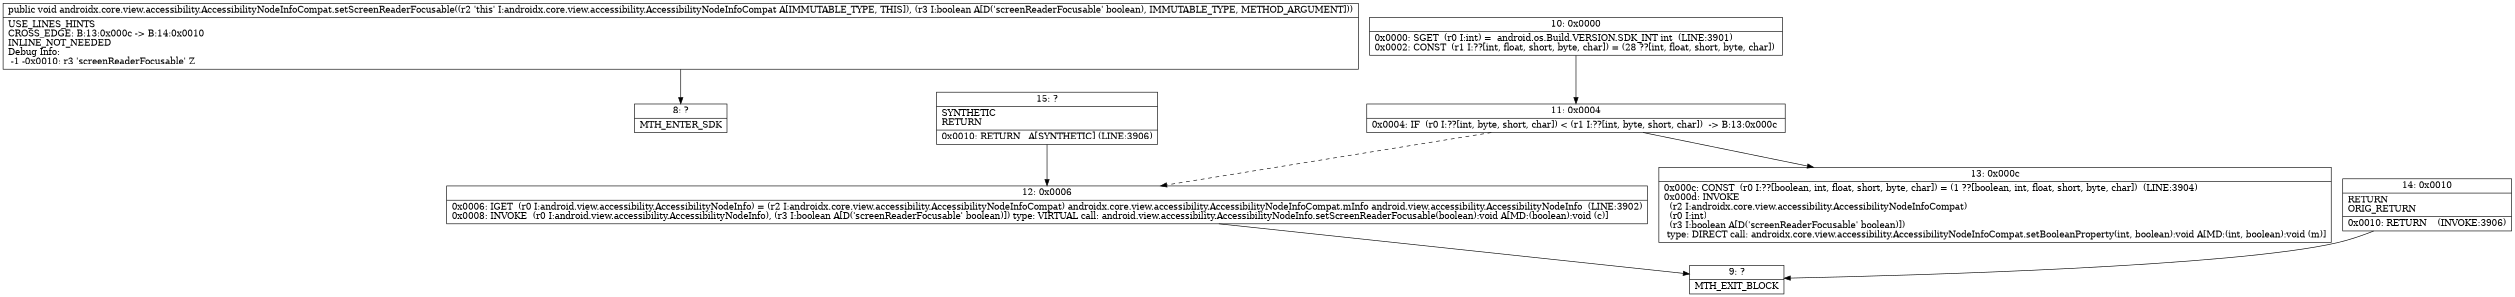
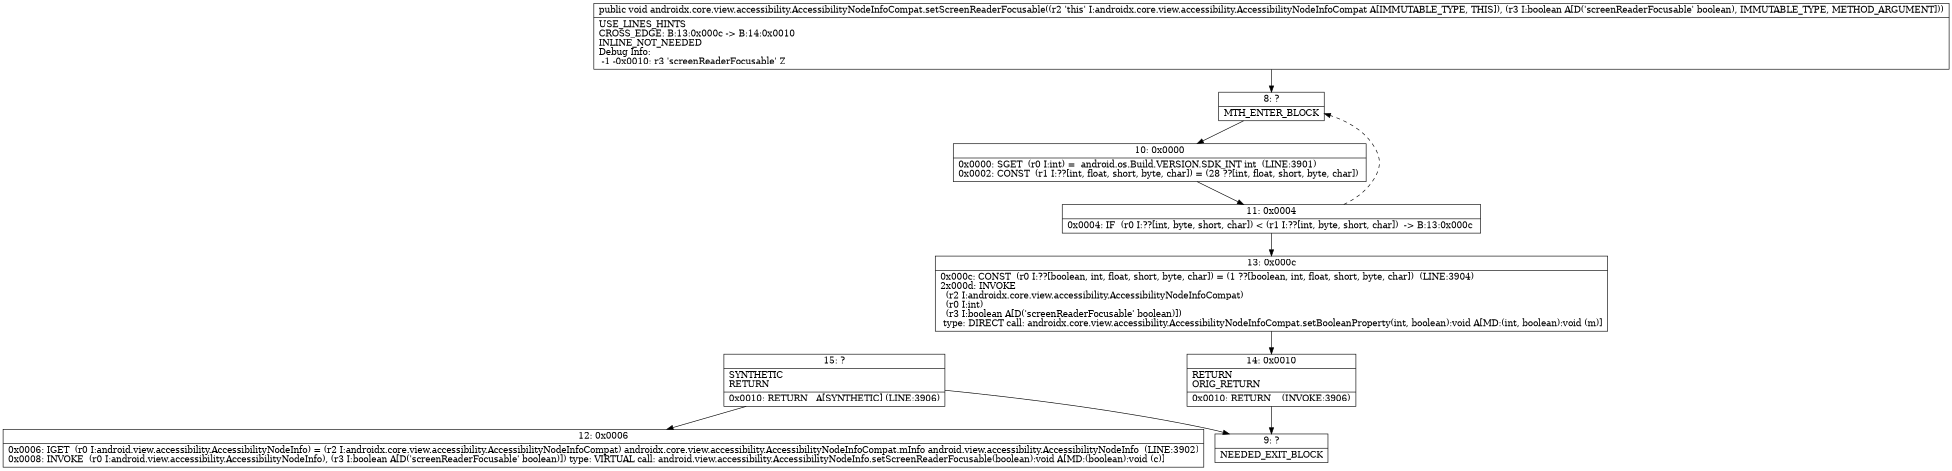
(681, 125) -> (1271, 113)
none -> (1223, 131)
(1329, 159) -> (1378, 156)
(1704, 198) -> (981, 287)
(1451, 249) -> (1085, 407)
(1737, 287) -> (1271, 455)
none -> (1271, 339)
